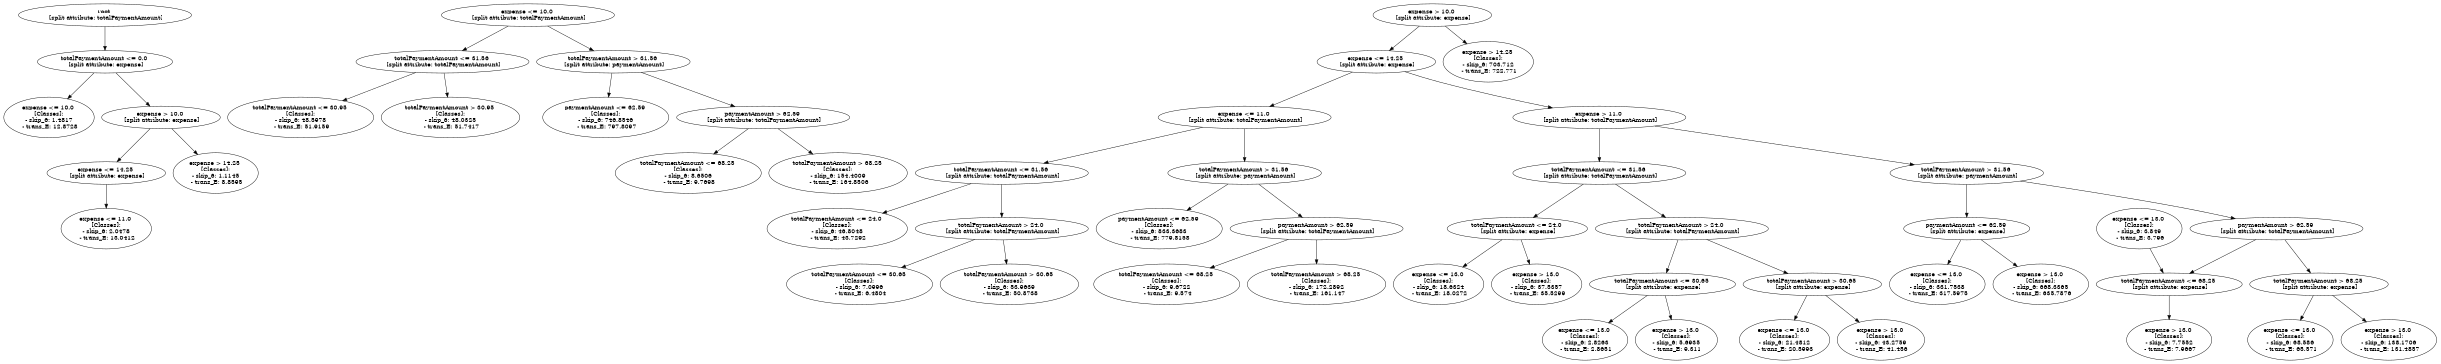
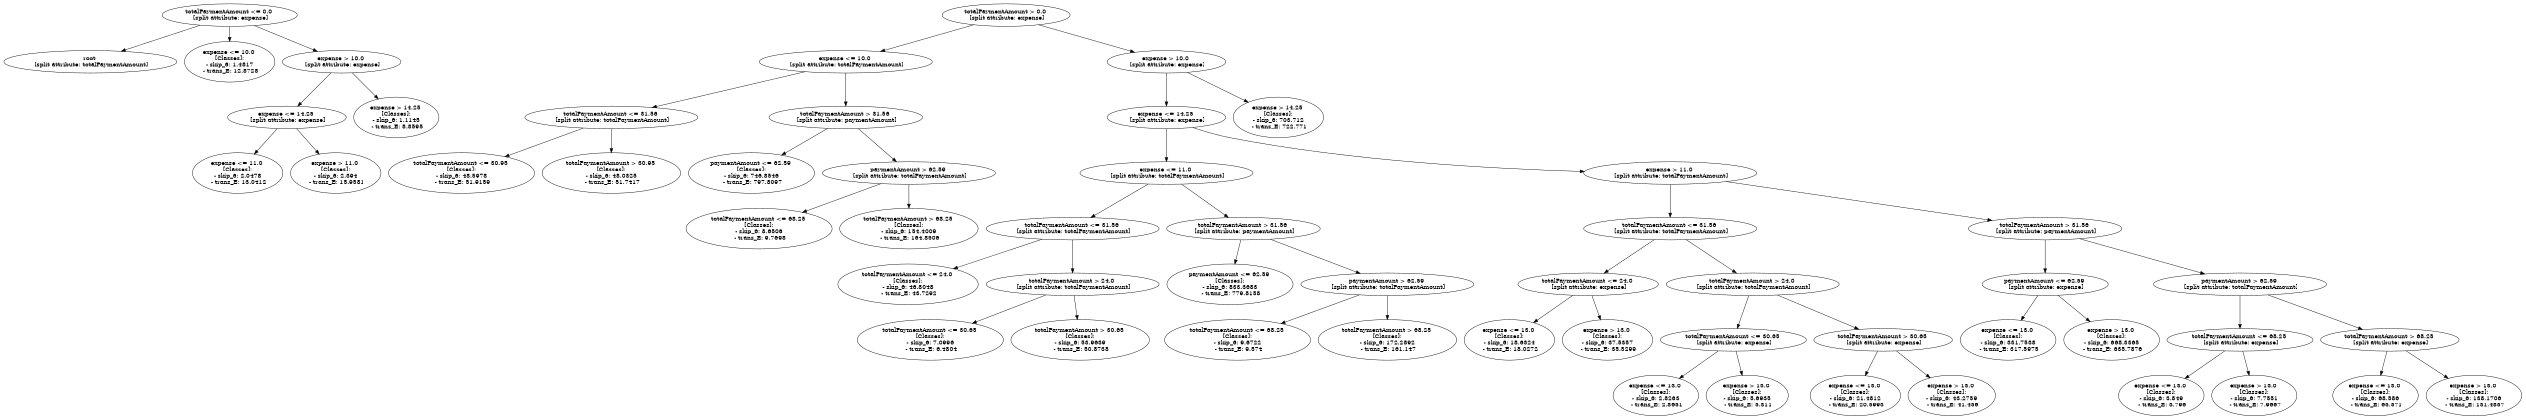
none -> (1006, 15)
(105, 36) -> (163, 38)
none -> (336, 173)
(2156, 259) -> (2207, 364)
(1676, 340) -> (1747, 396)
(2169, 340) -> (2254, 396)
